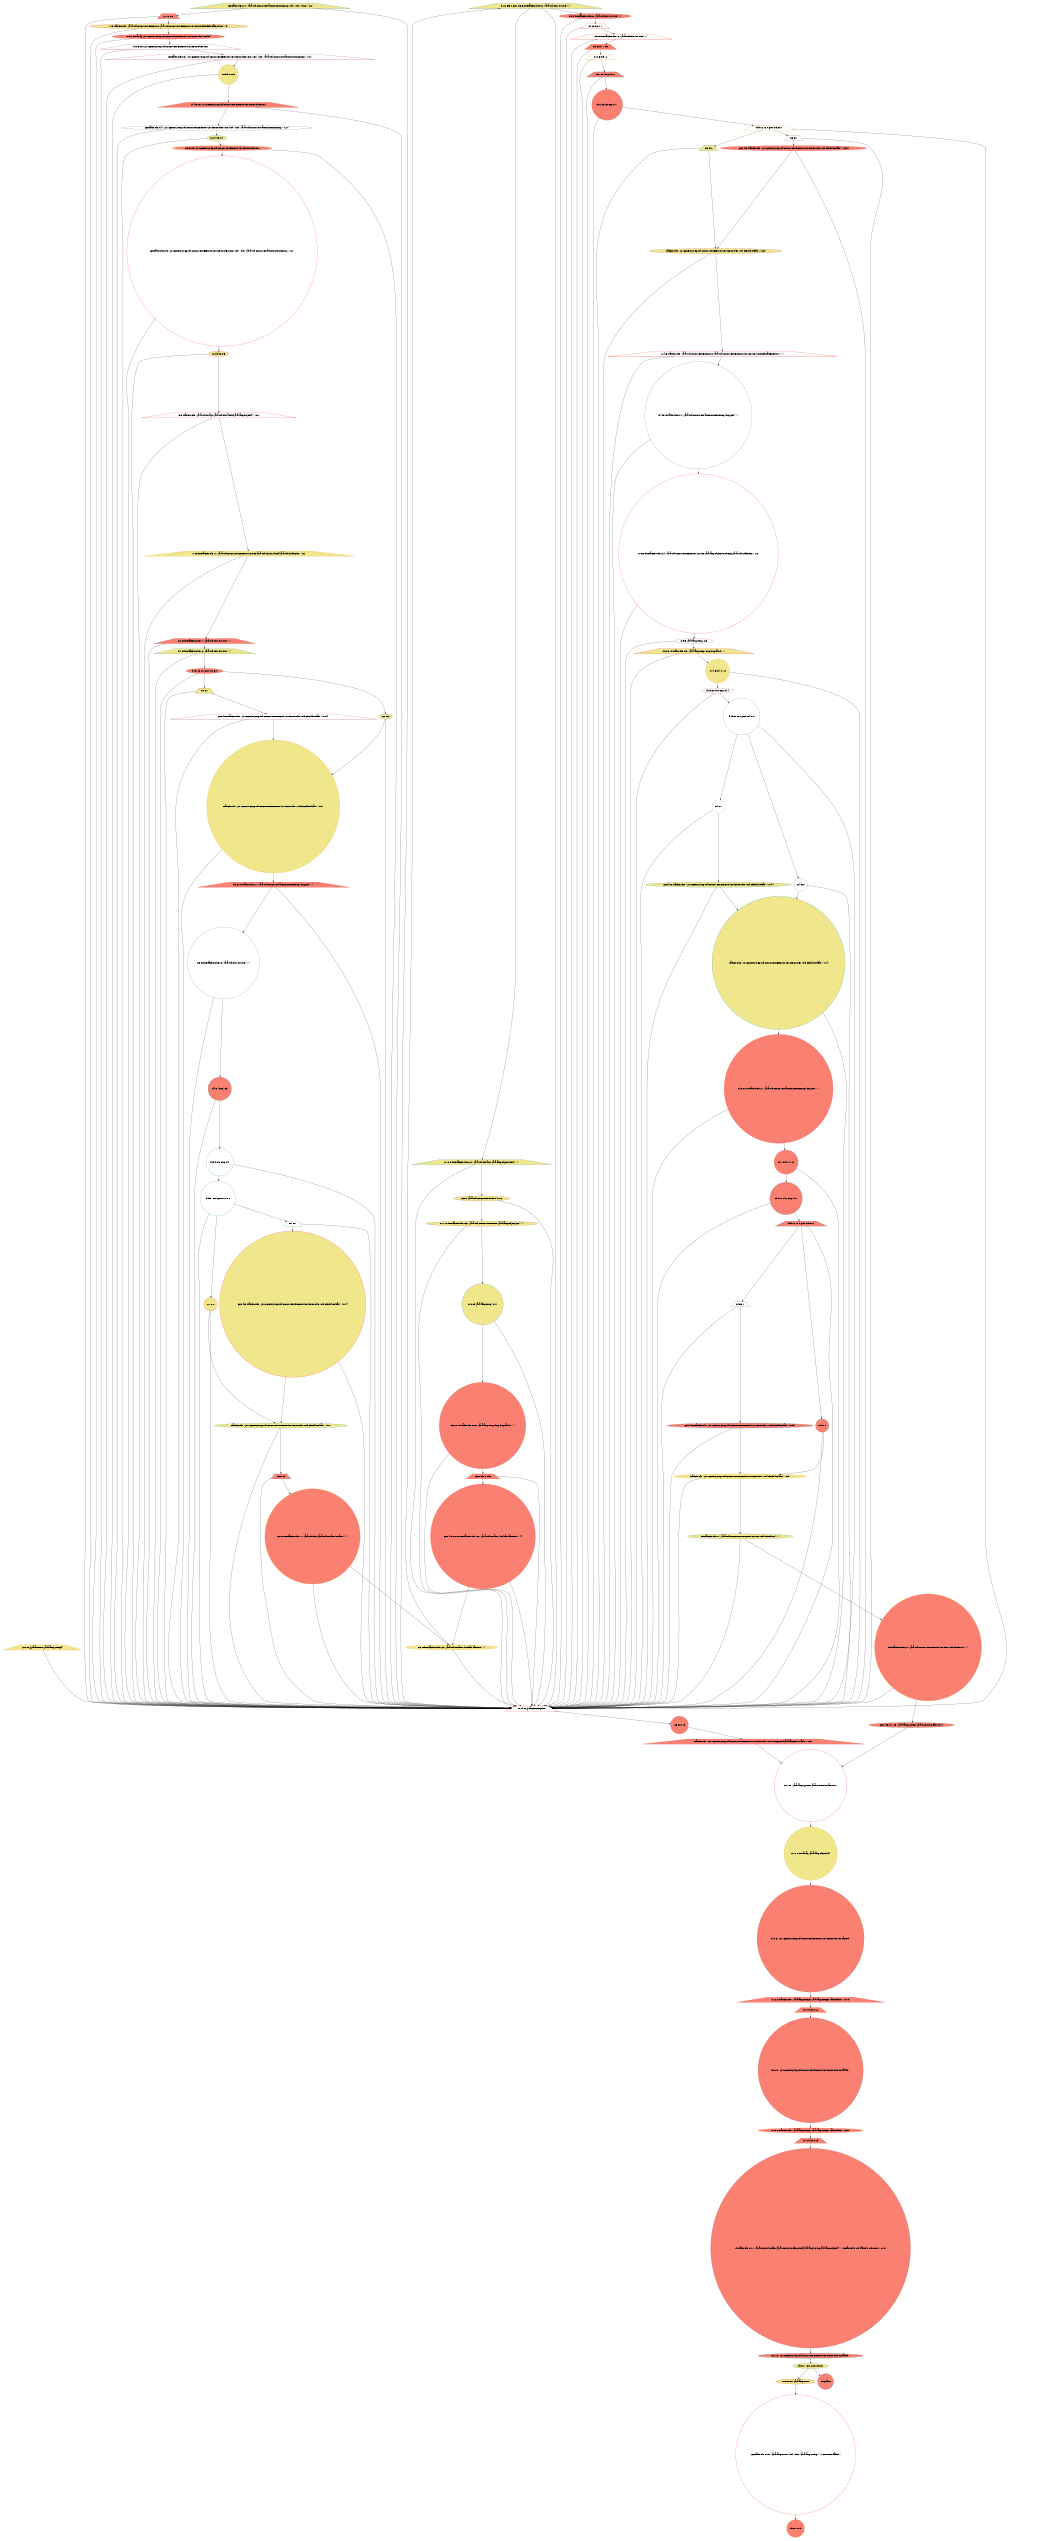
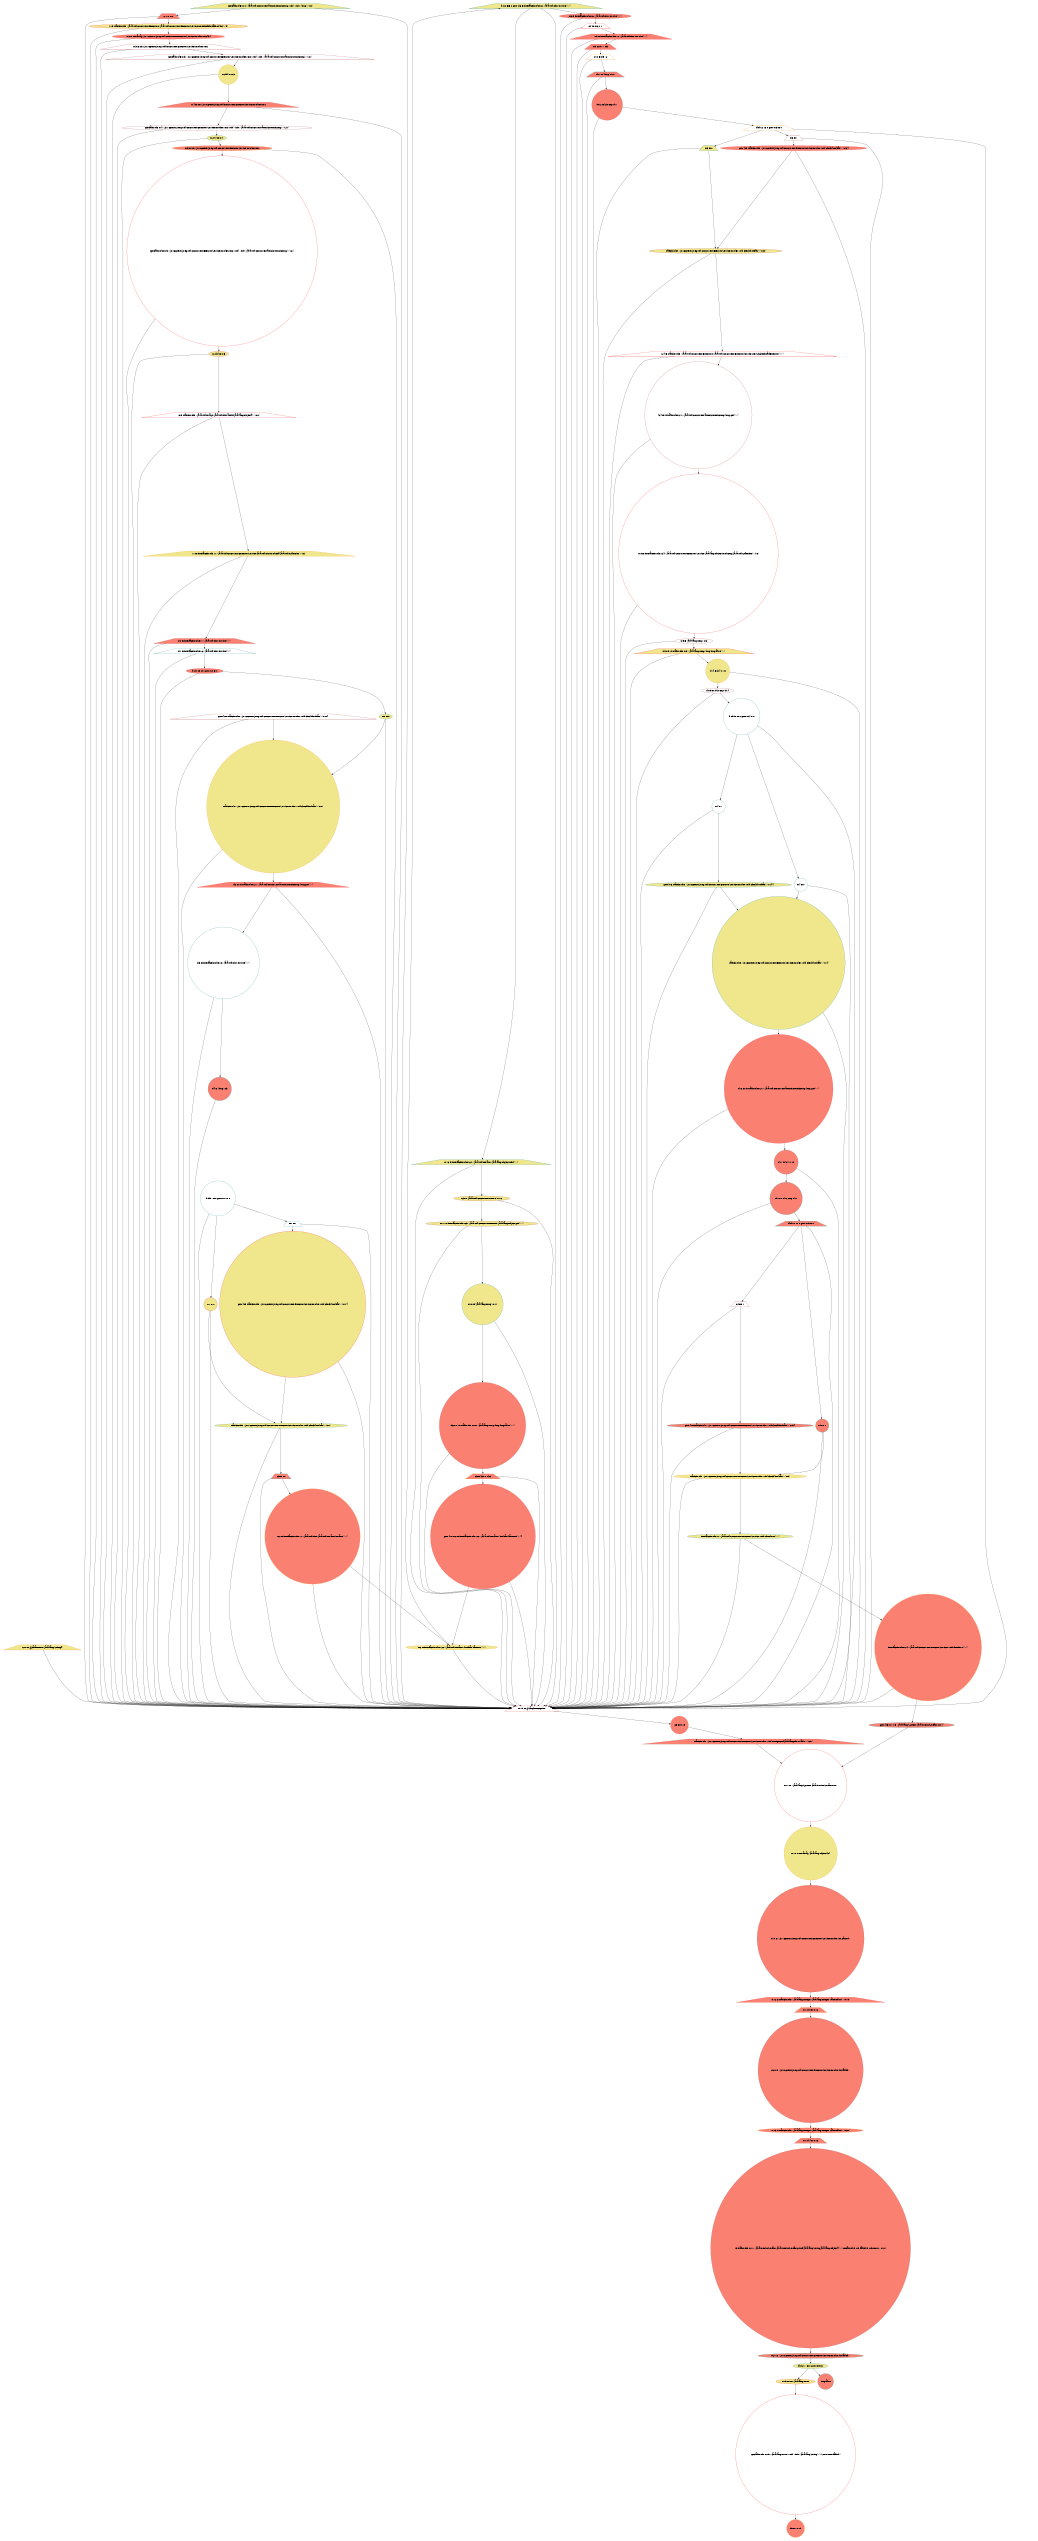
(621, 37) -> (621, 37)
(205, 651) -> (205, 651)
(205, 691) -> none
(719, 807) -> (719, 807)
(220, 1162) -> none
